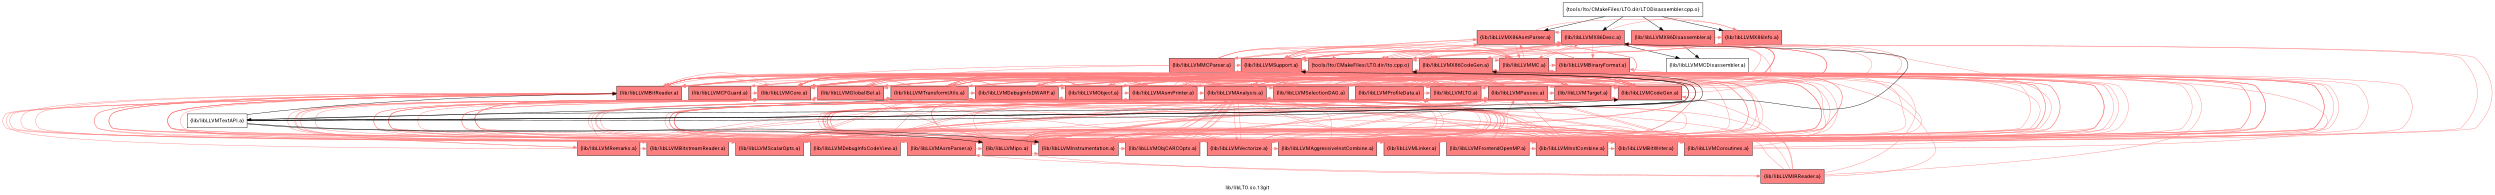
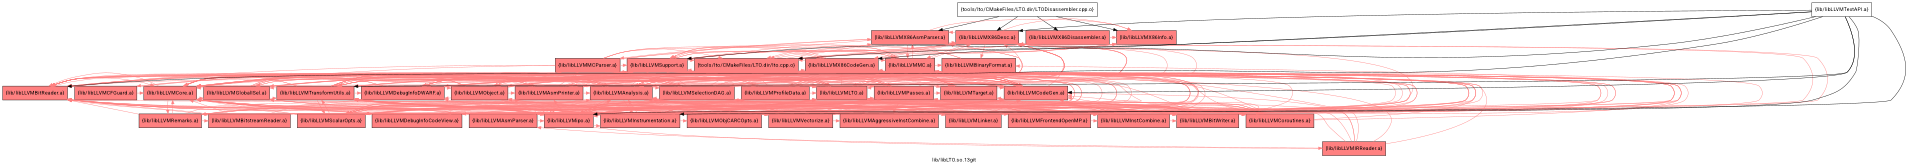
(1433, 51) -> none
(1708, 65) -> none
(571, 112) -> (1132, 84)
(1405, 122) -> (844, 108)
